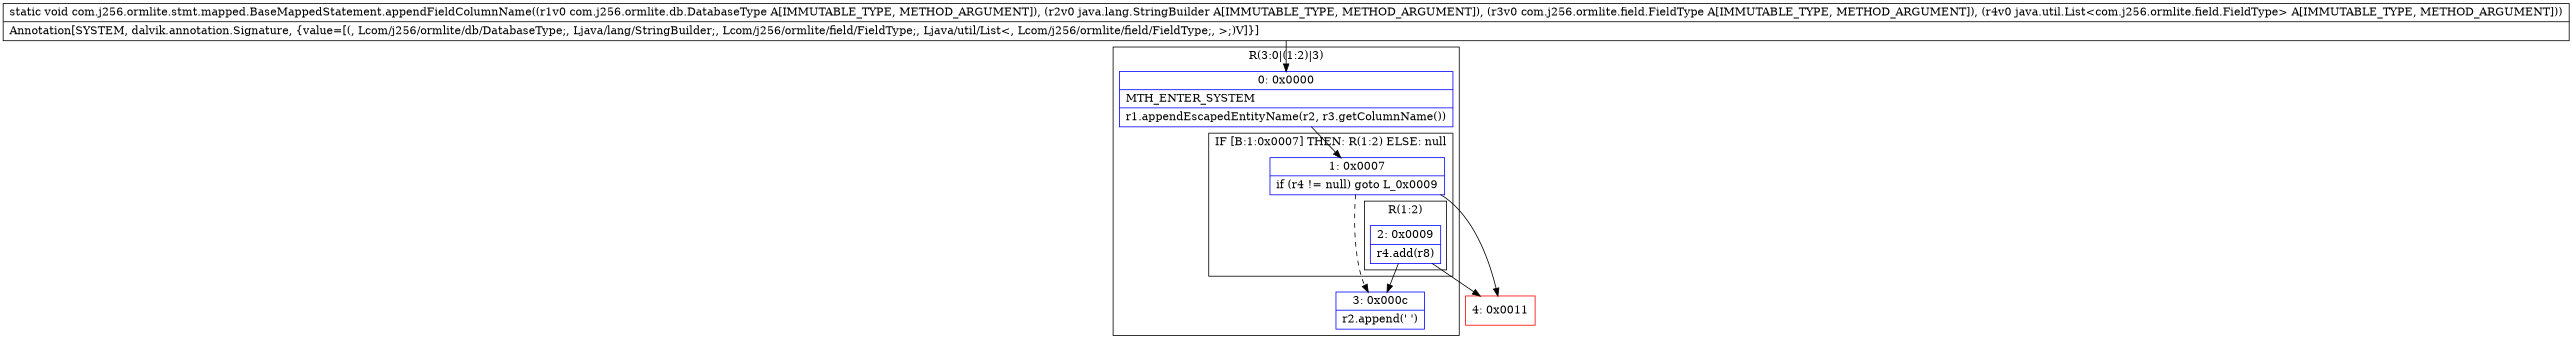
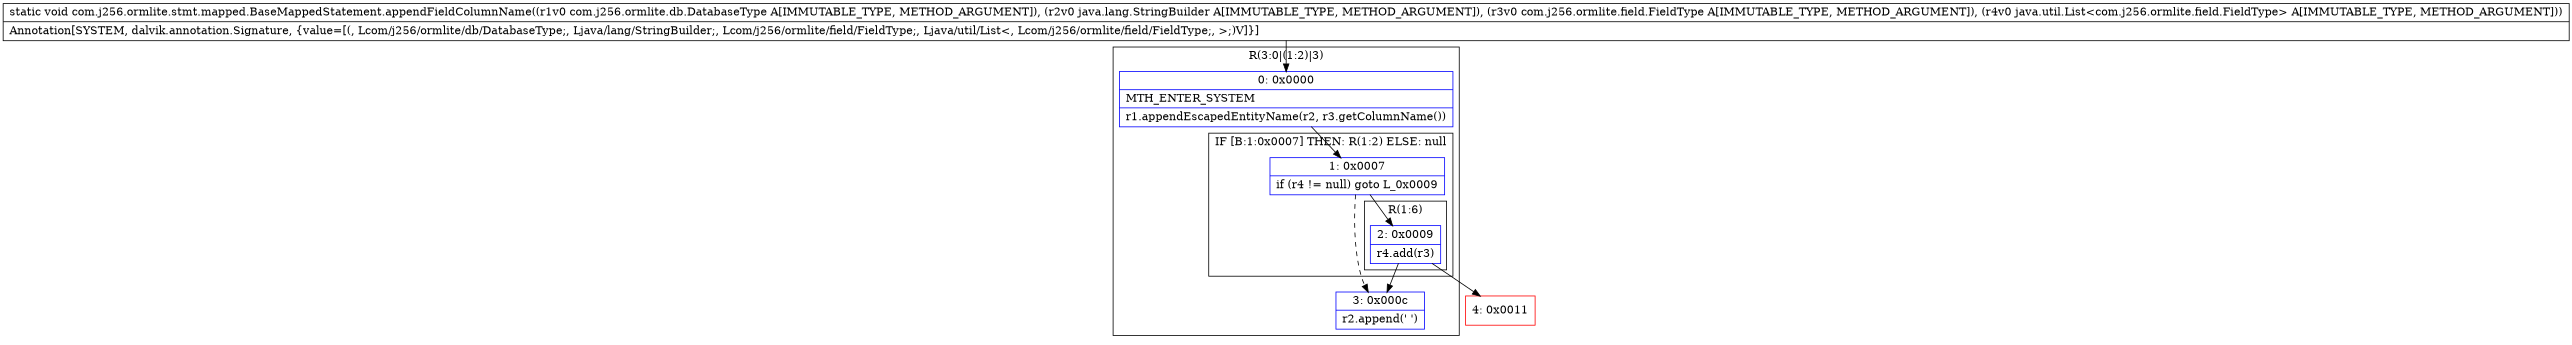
(1406, 210) -> (1406, 210)
(1477, 236) -> (1379, 207)
(1406, 254) -> (1406, 254)
